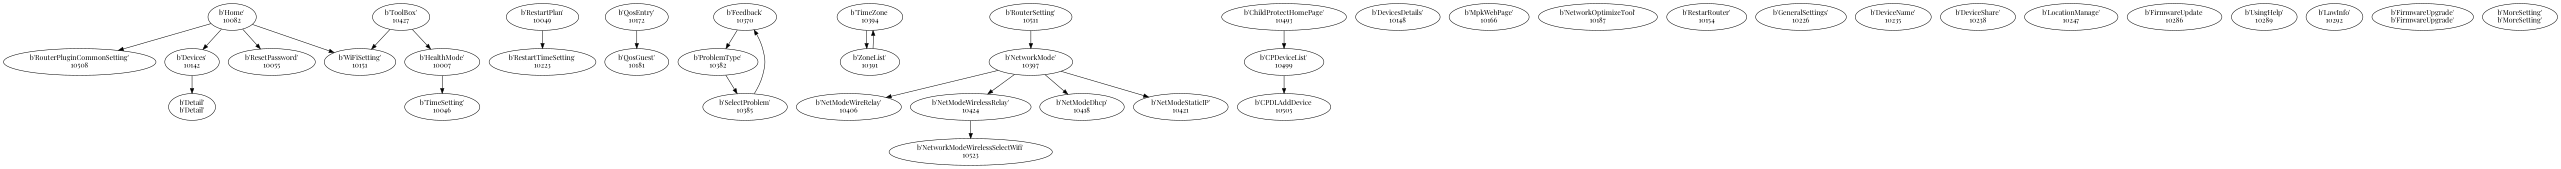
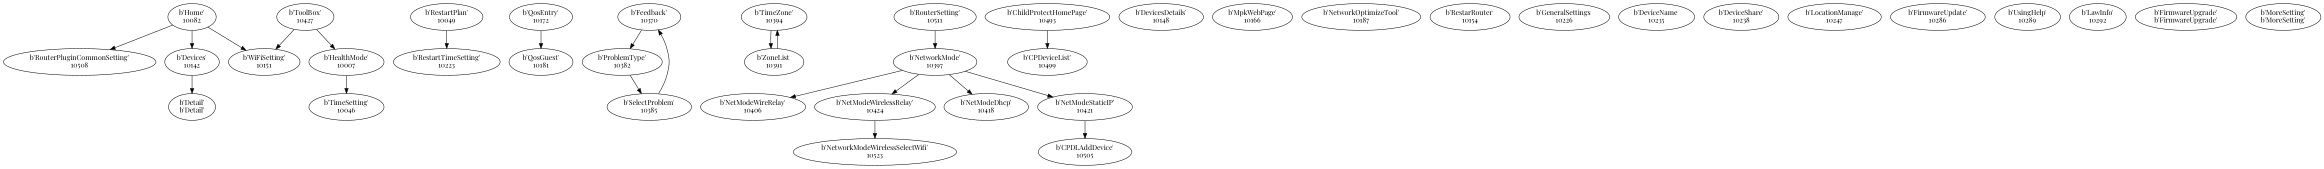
(272, 62) -> none
(1284, 82) -> (1085, 127)
